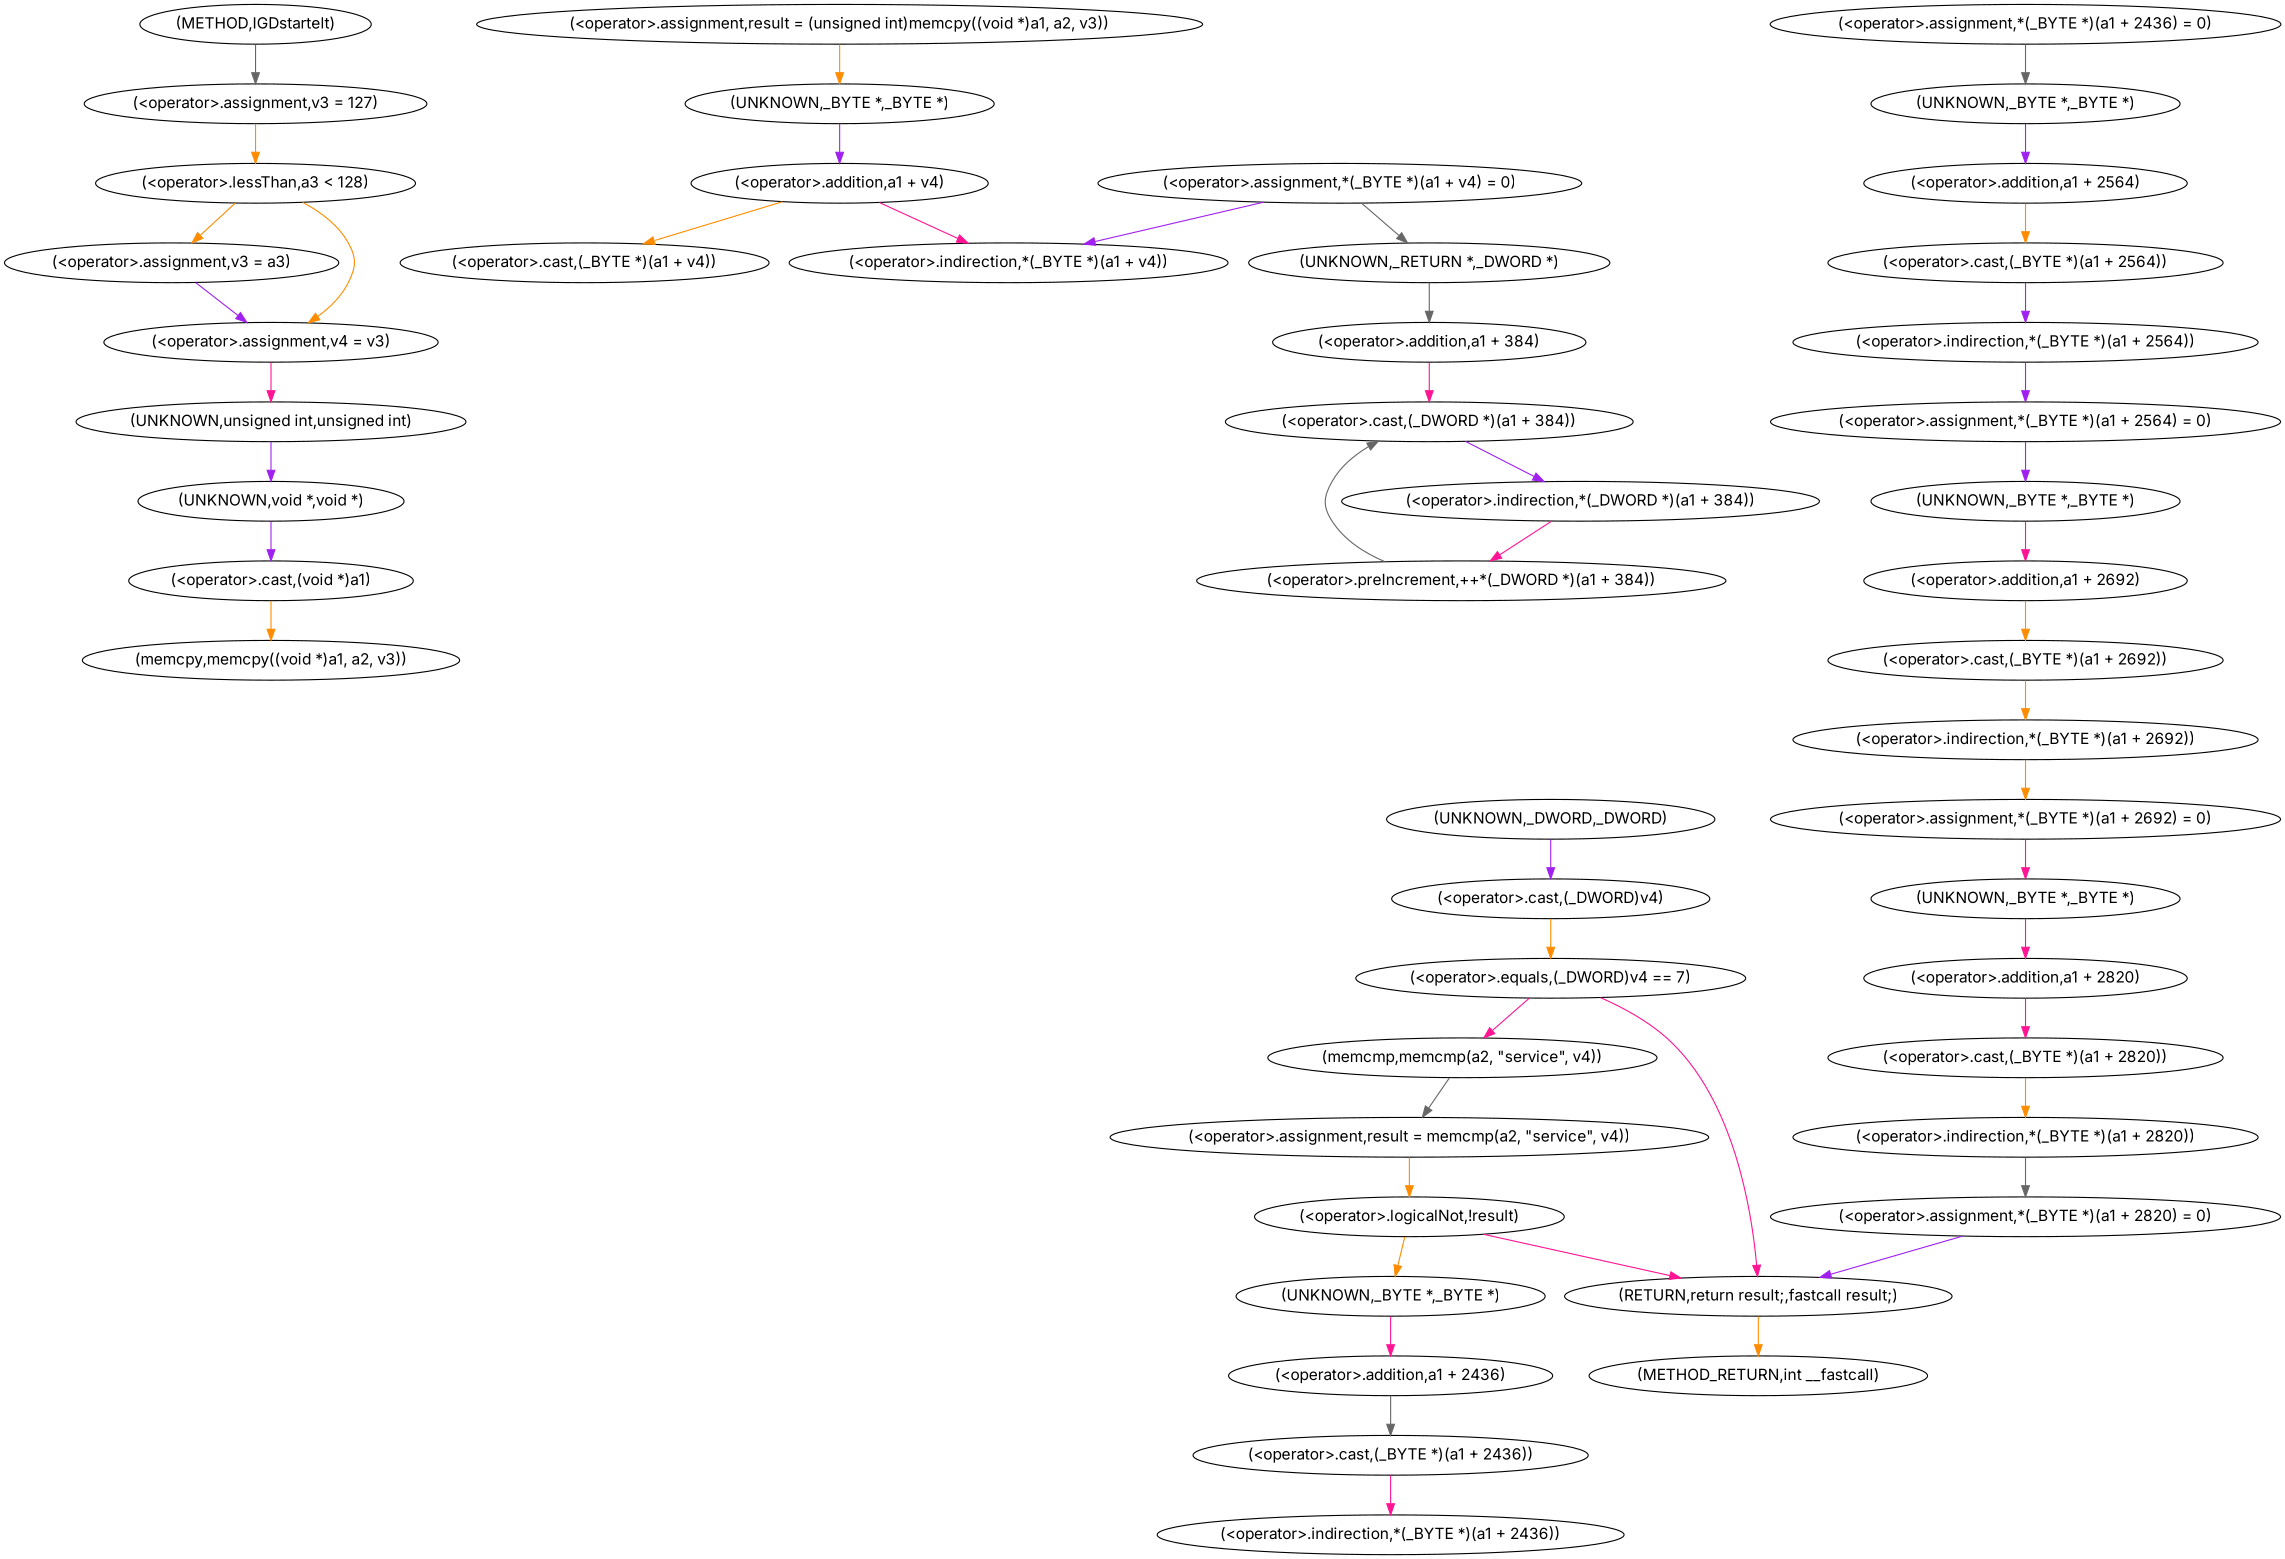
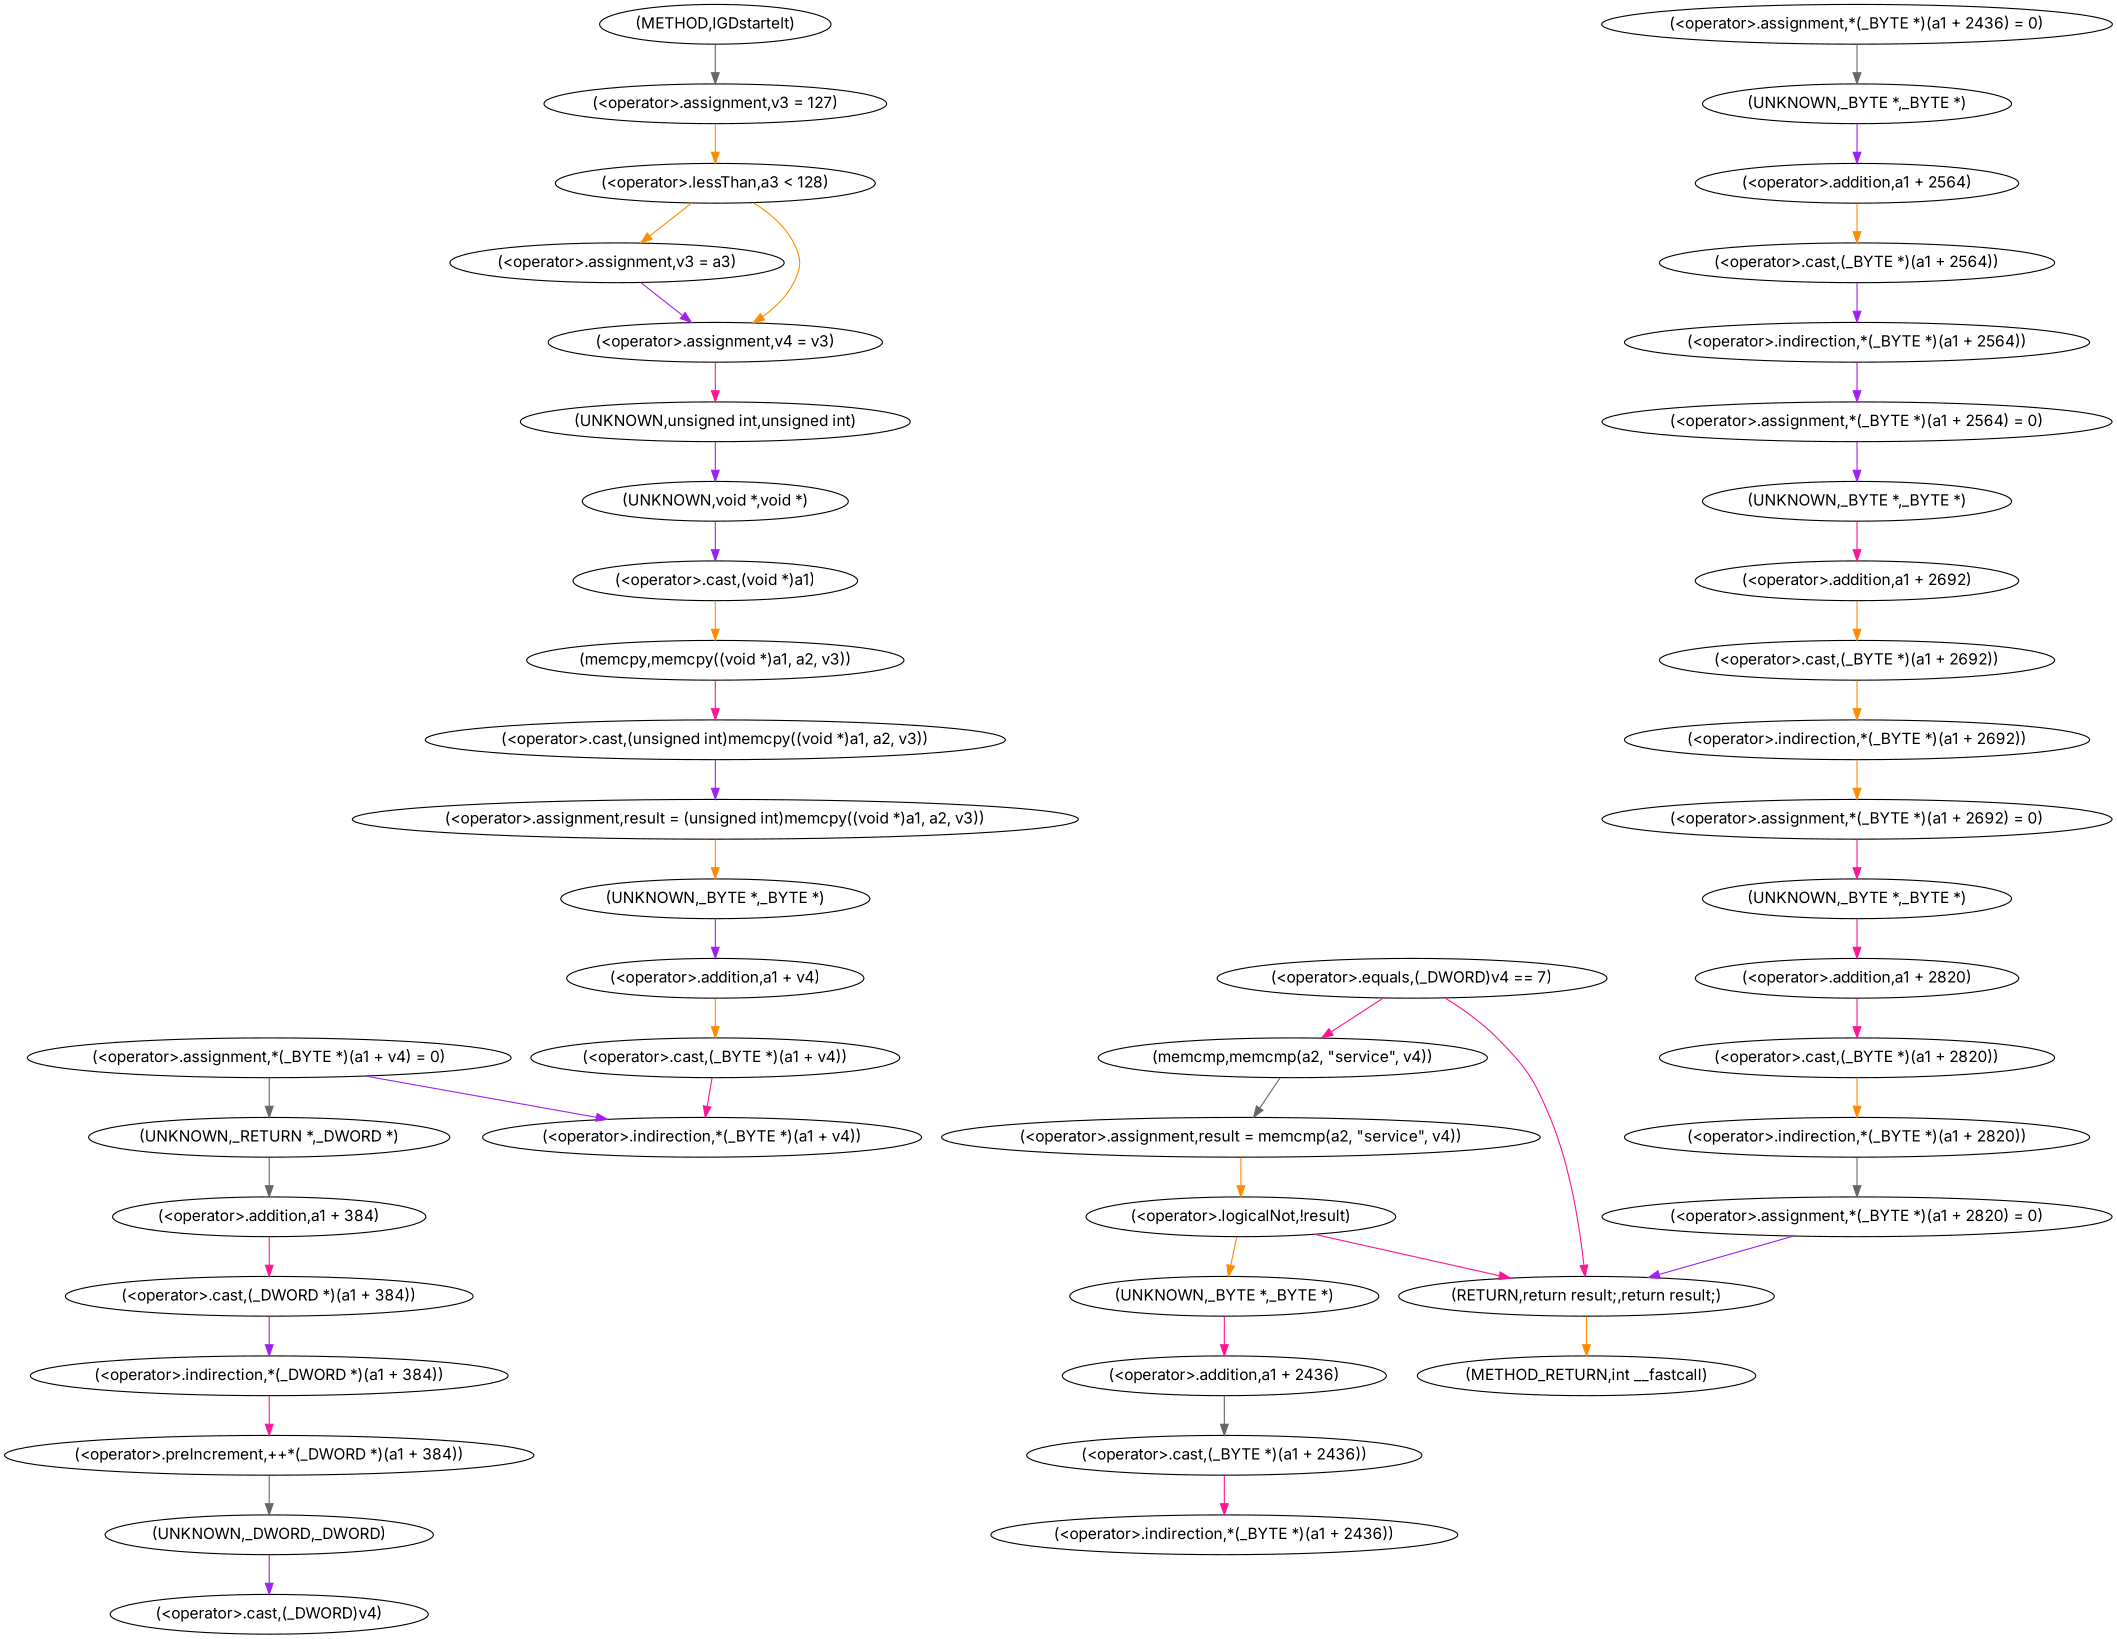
(919, 221) -> (710, 1092)
(1327, 510) -> (269, 1490)
none -> (715, 740)
(1551, 933) -> none
(1758, 1296) -> (1586, 1296)
